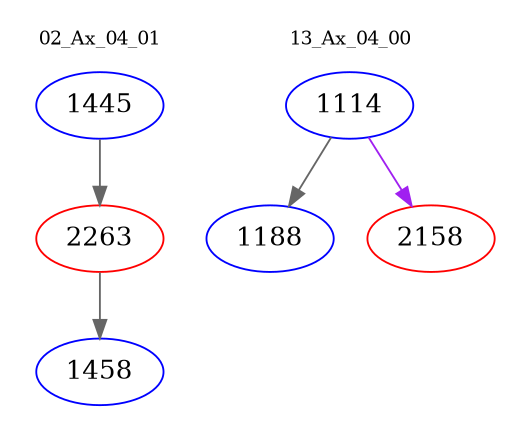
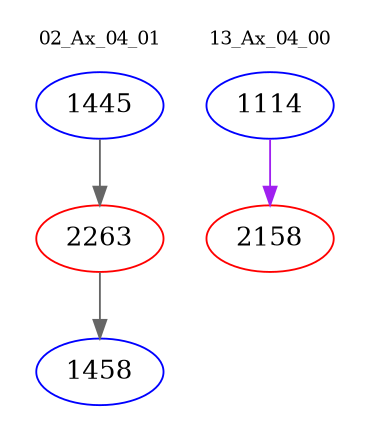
(270, 239) -> none
